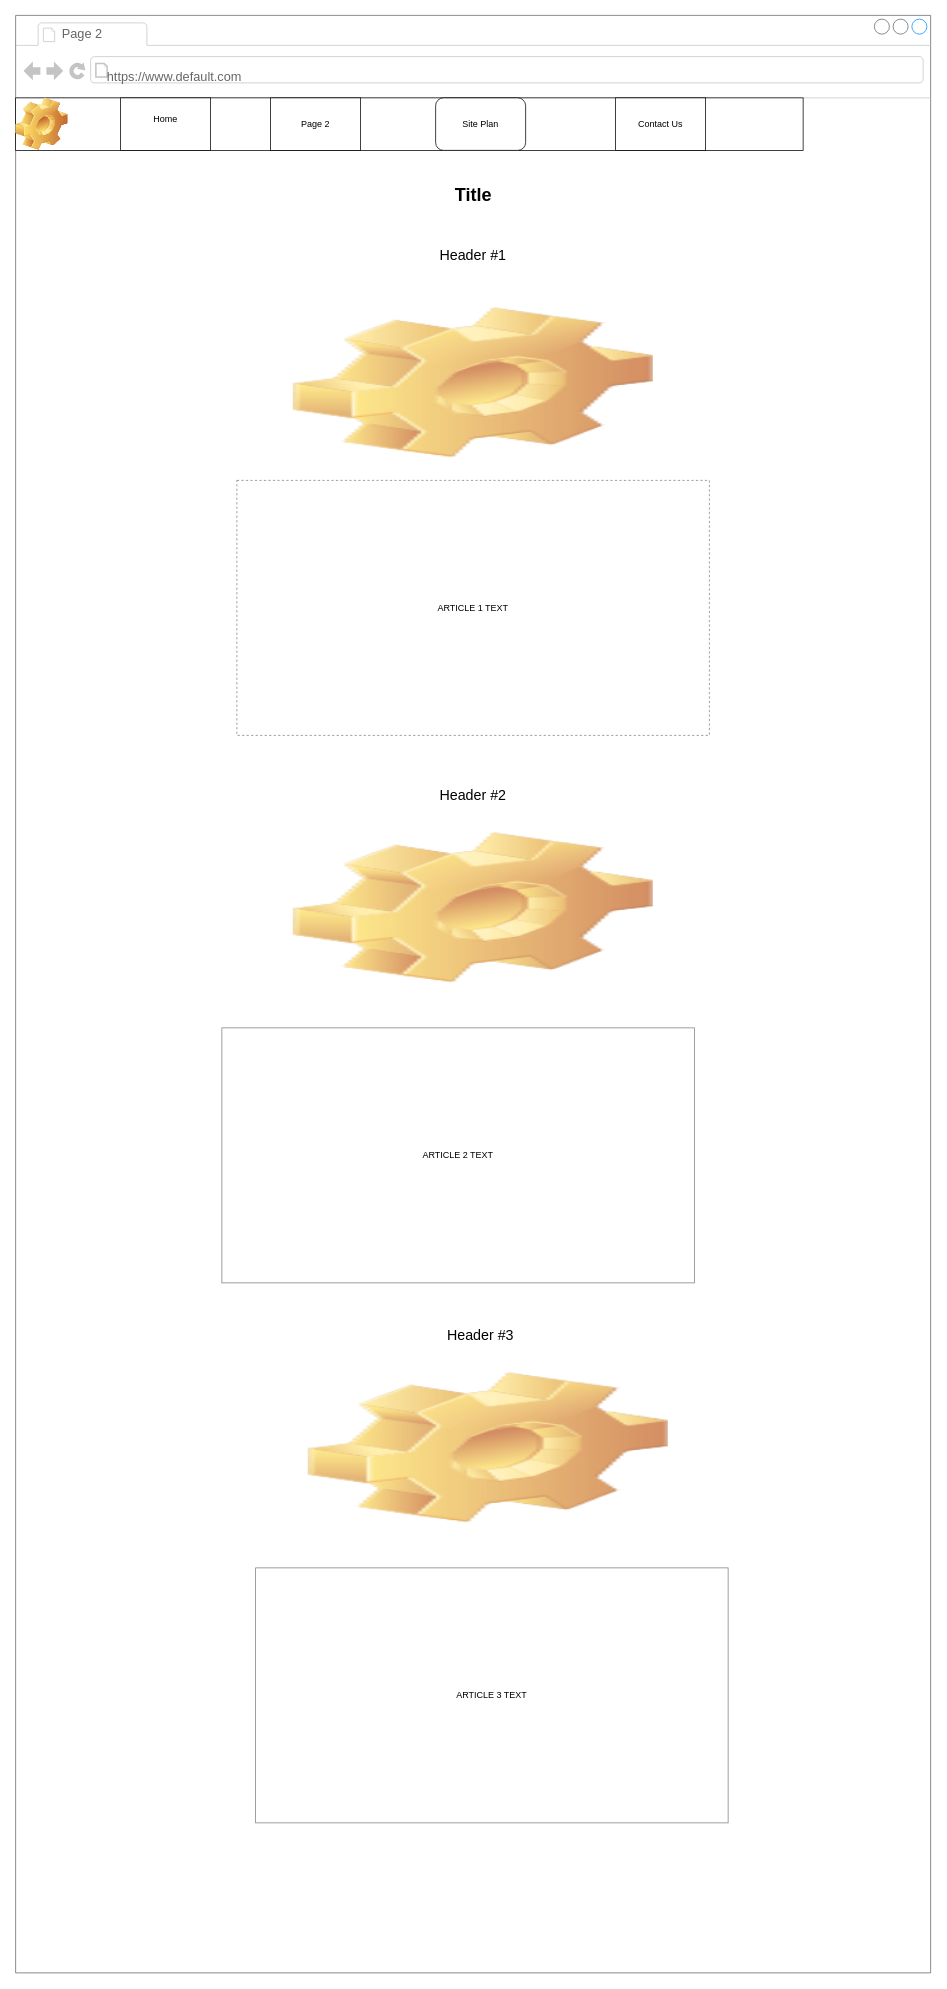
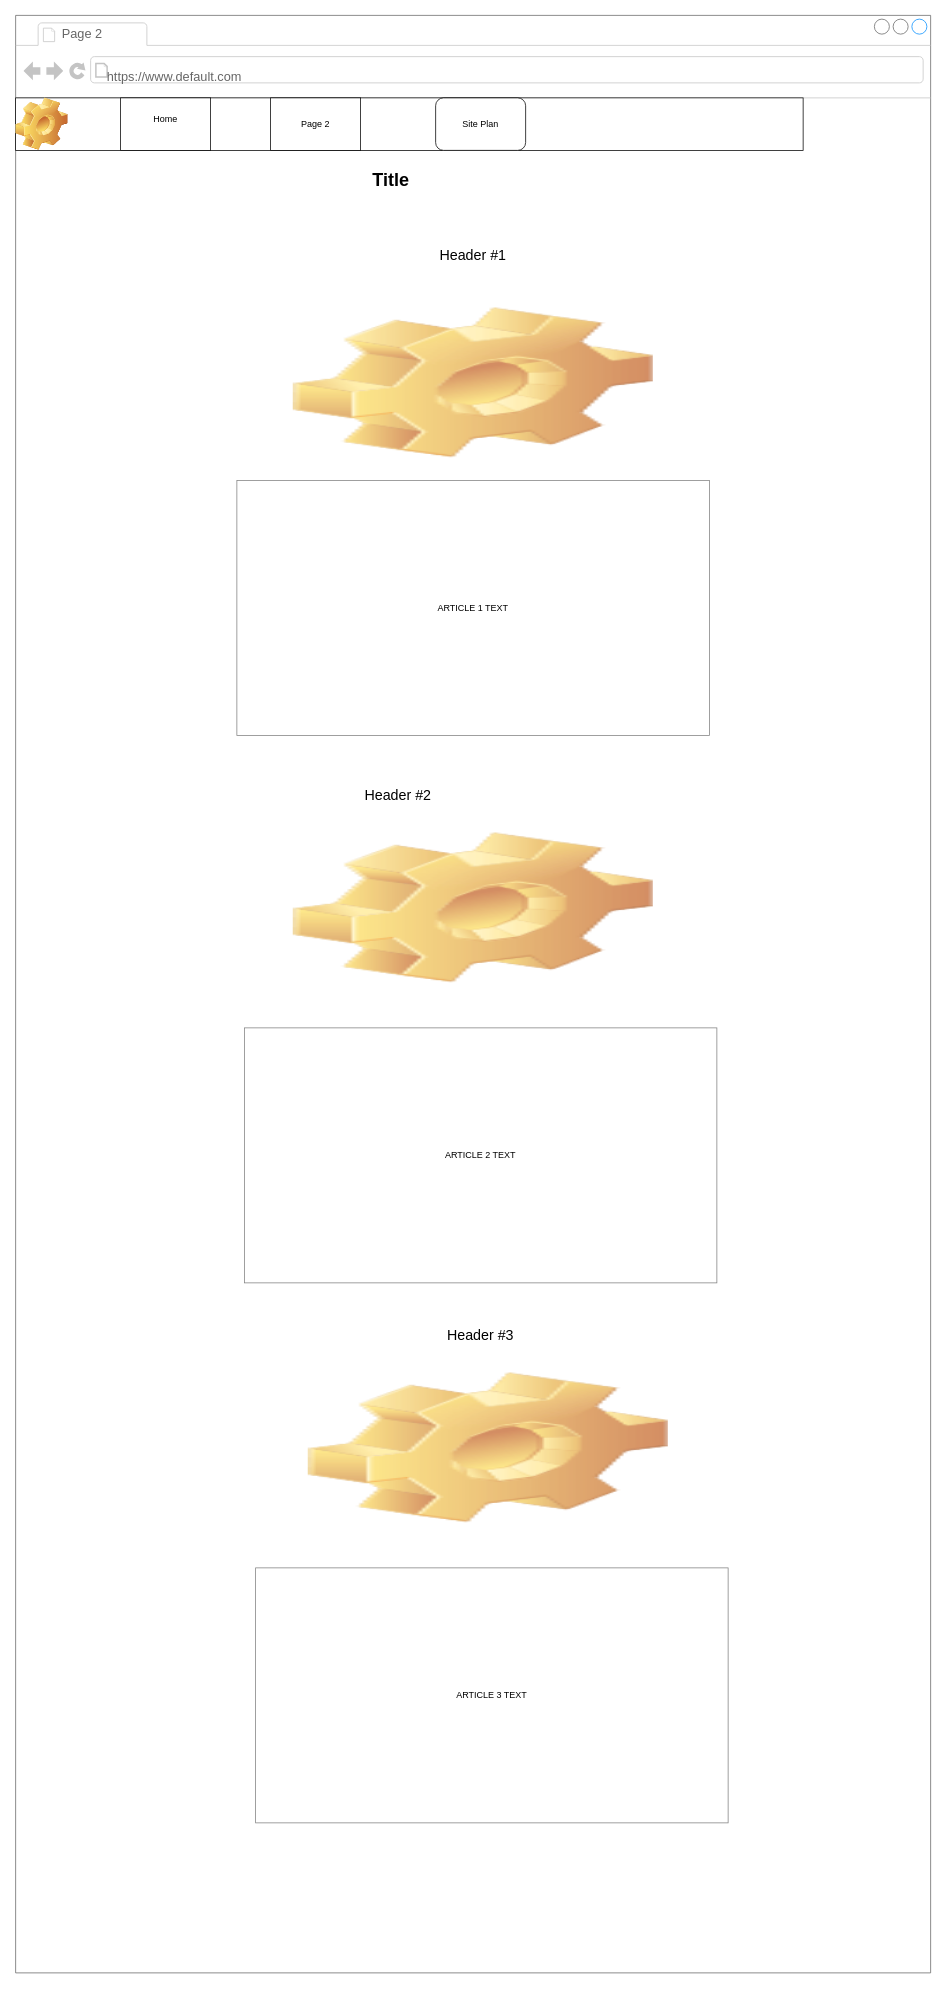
(660, 124) -> none
(473, 195) -> (390, 180)
(473, 608) -> (473, 608)
(473, 795) -> (398, 795)
(458, 1155) -> (480, 1155)
